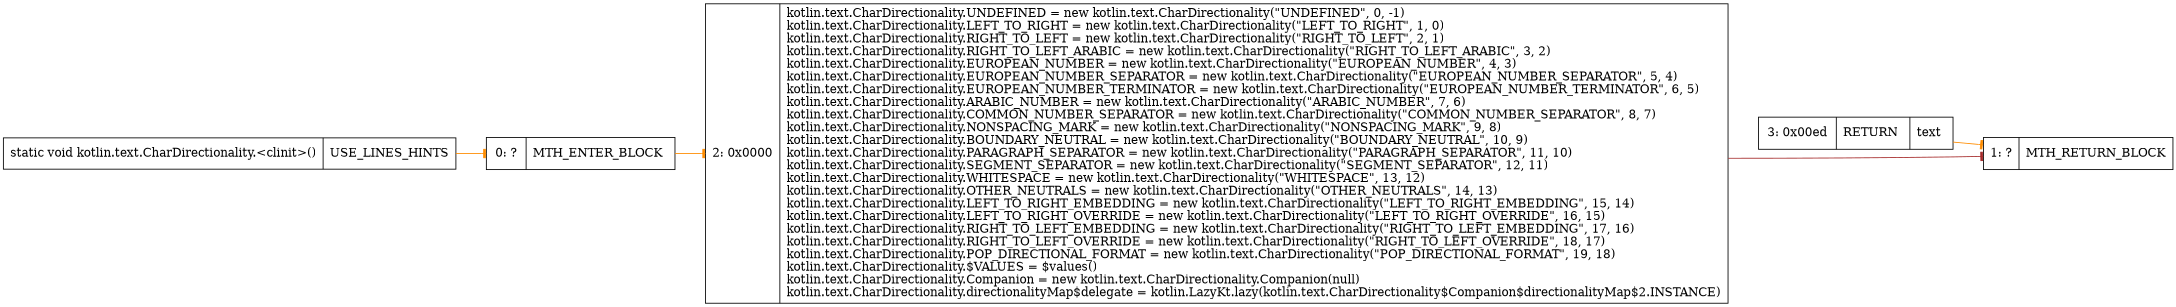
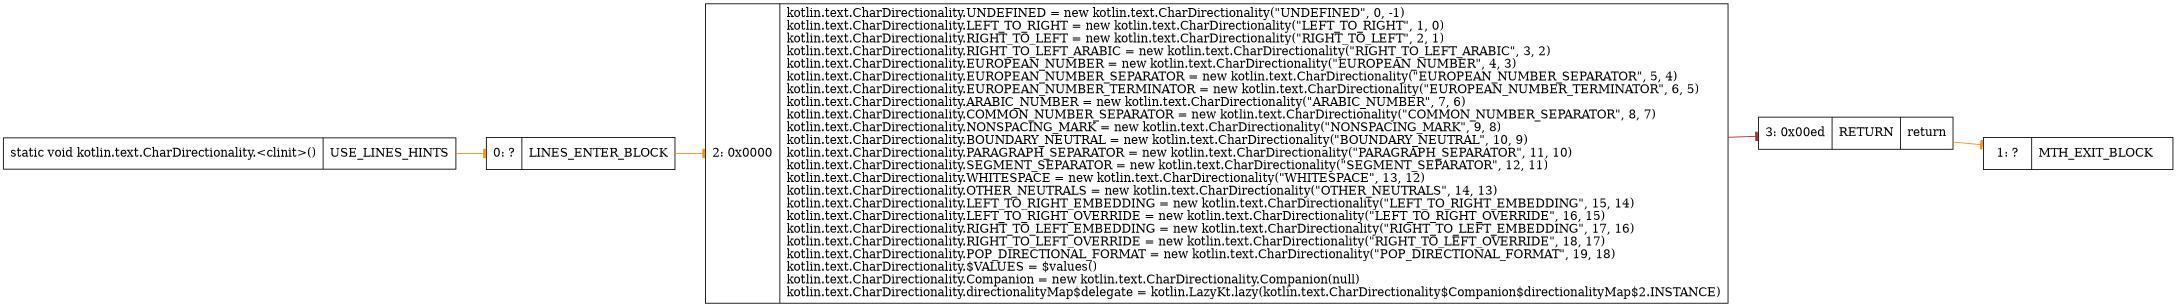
(1929, 133) -> (1927, 133)
(598, 153) -> (598, 153)
(2096, 153) -> (2096, 153)
(1854, 158) -> (1741, 137)
